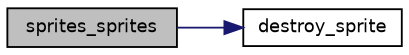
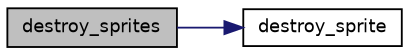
(92, 28) -> (92, 28)
